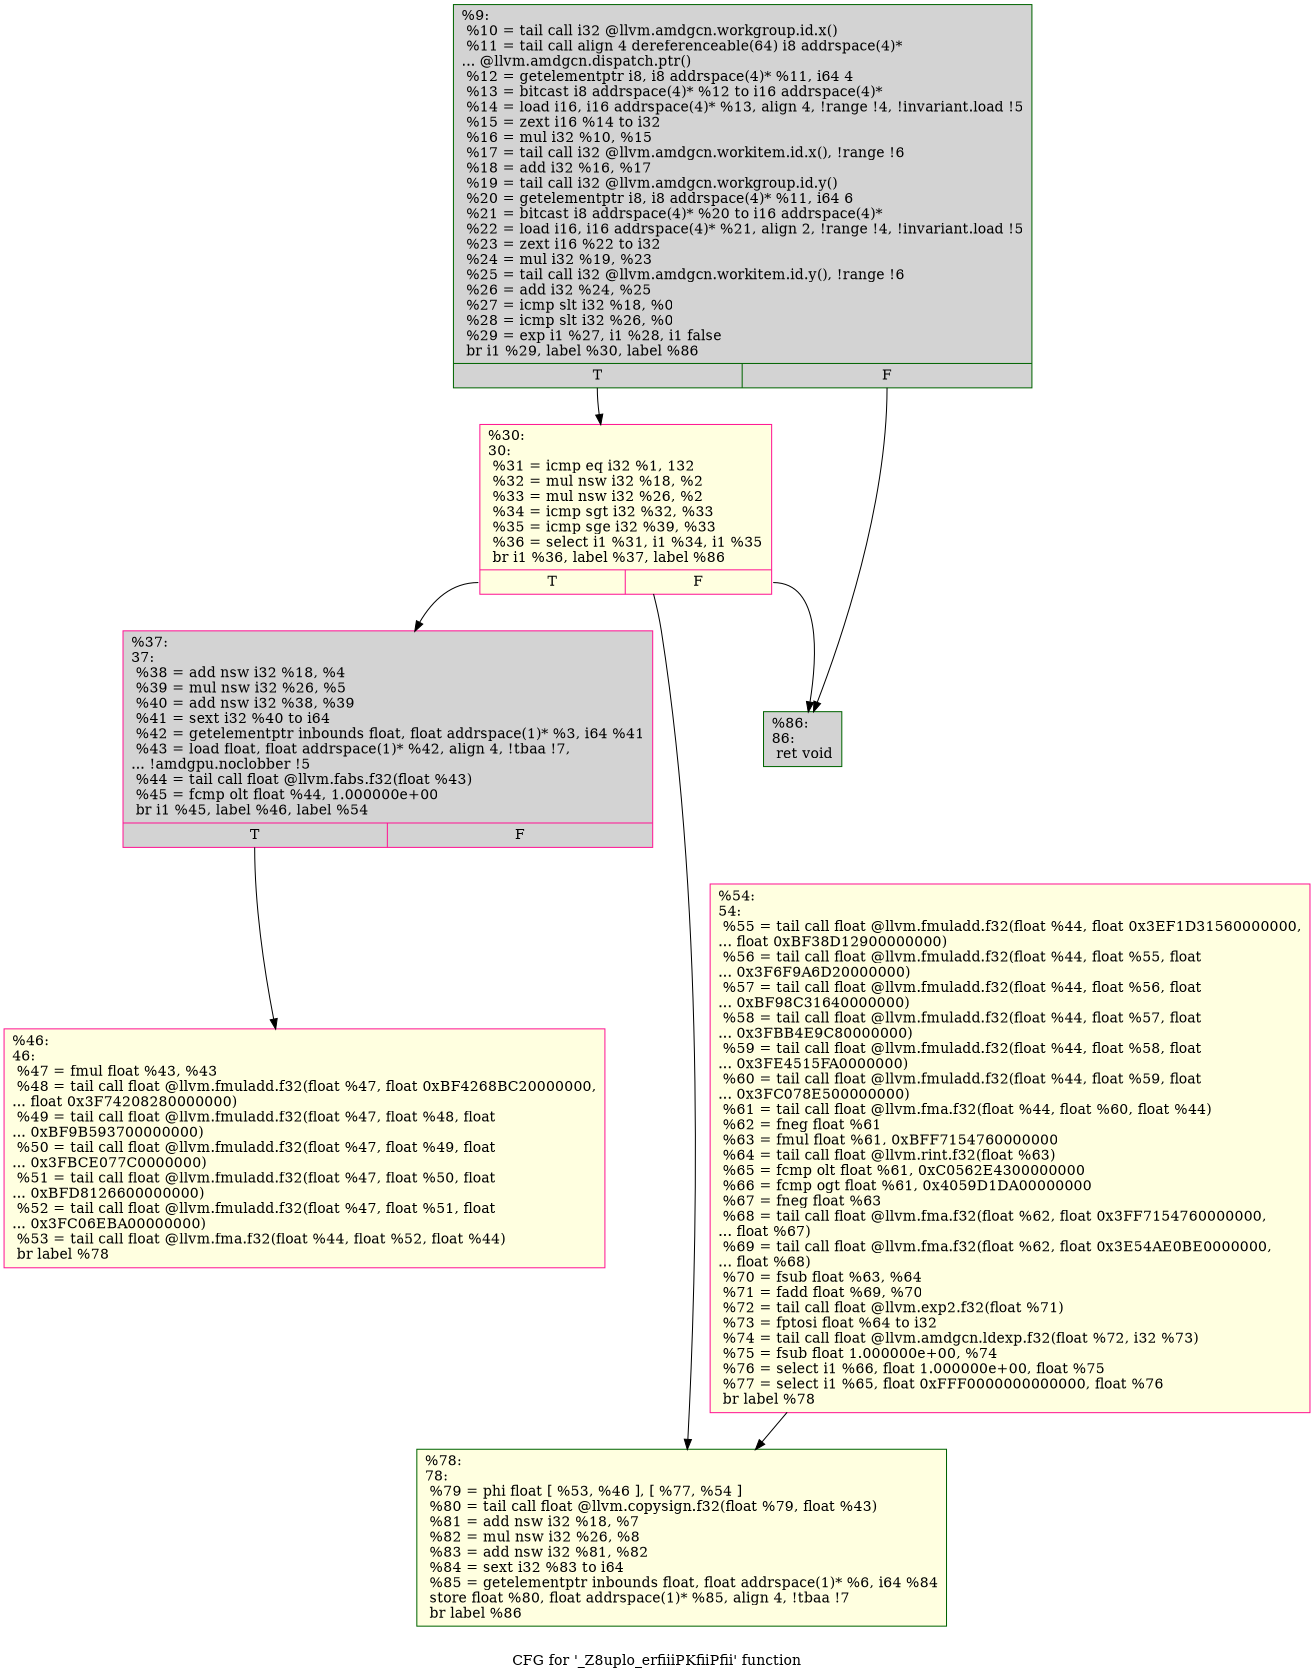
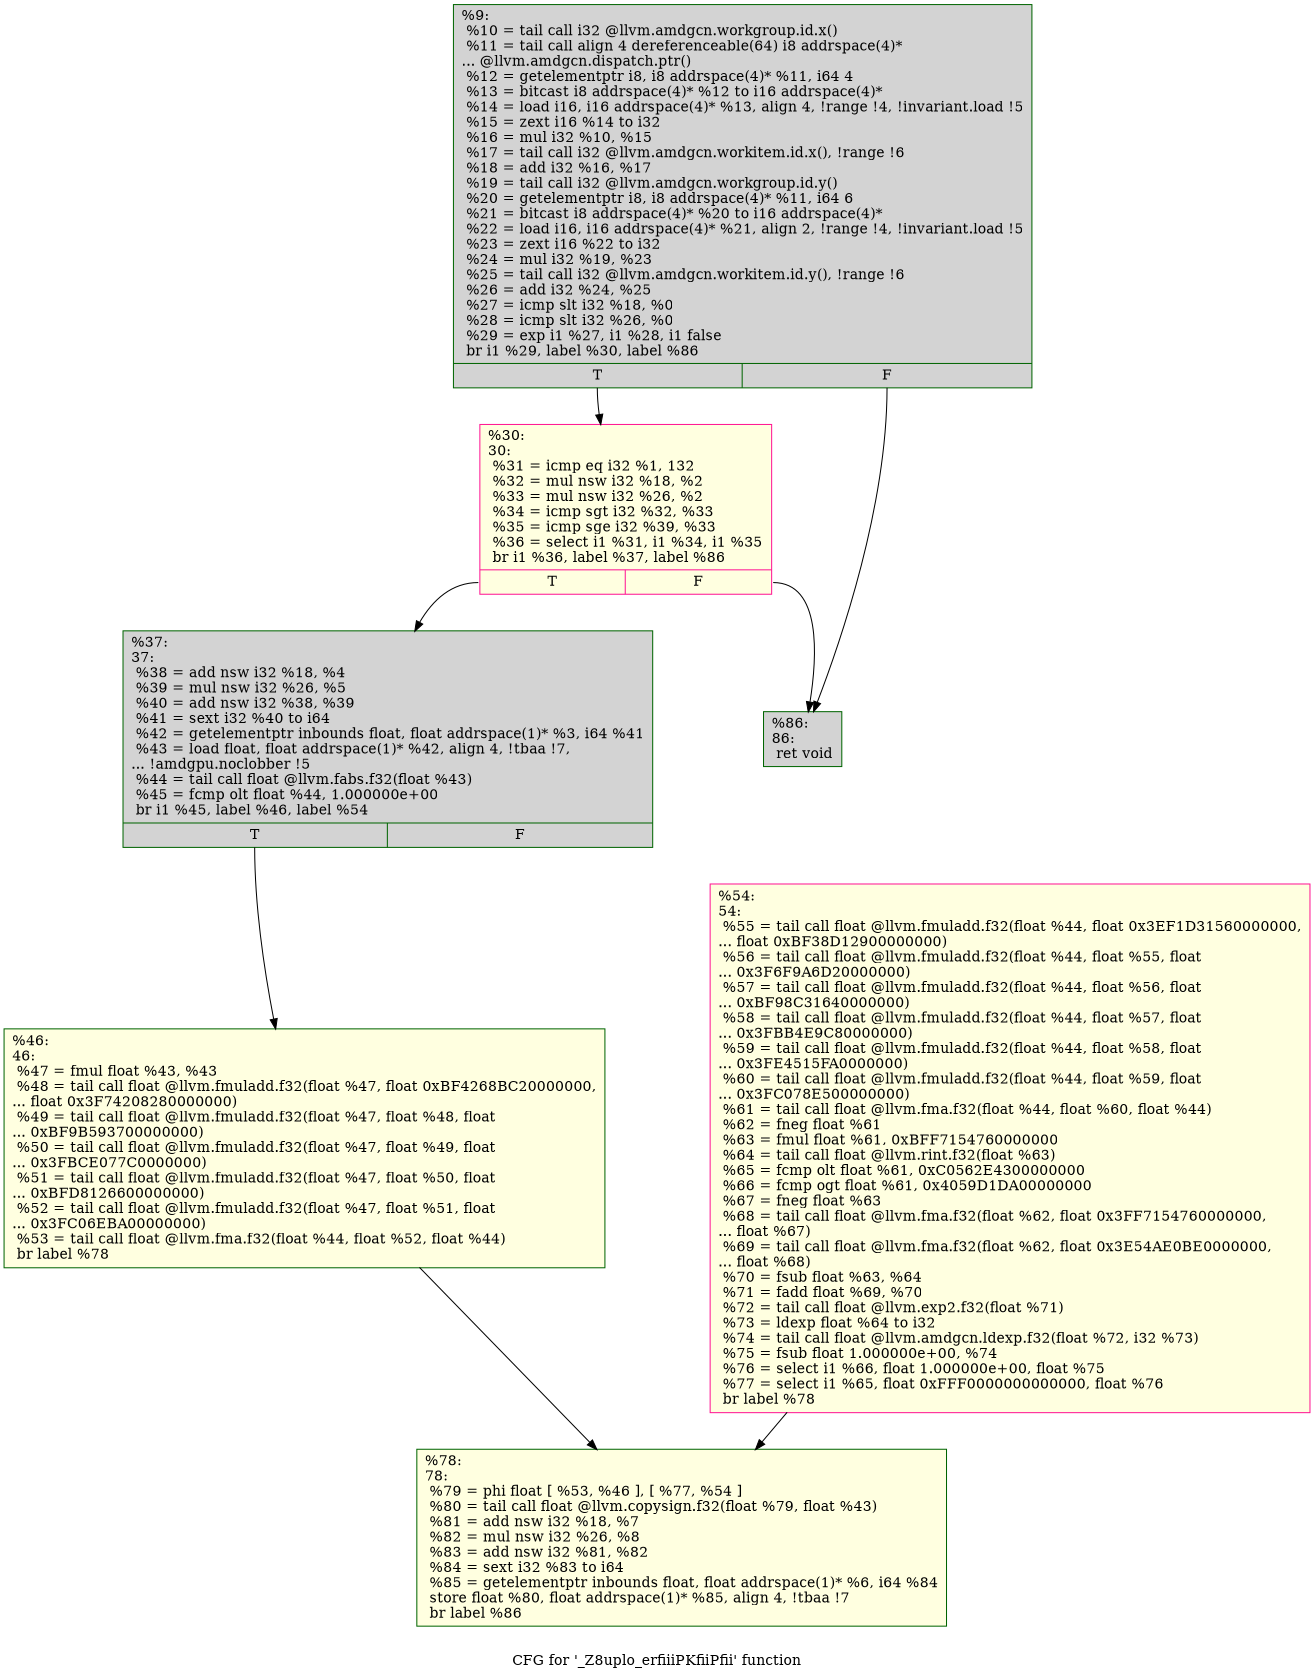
(388, 739) -> (388, 739)
(693, 1015) -> (505, 1355)
(304, 1148) -> (304, 1148)
(828, 1323) -> (827, 1323)
